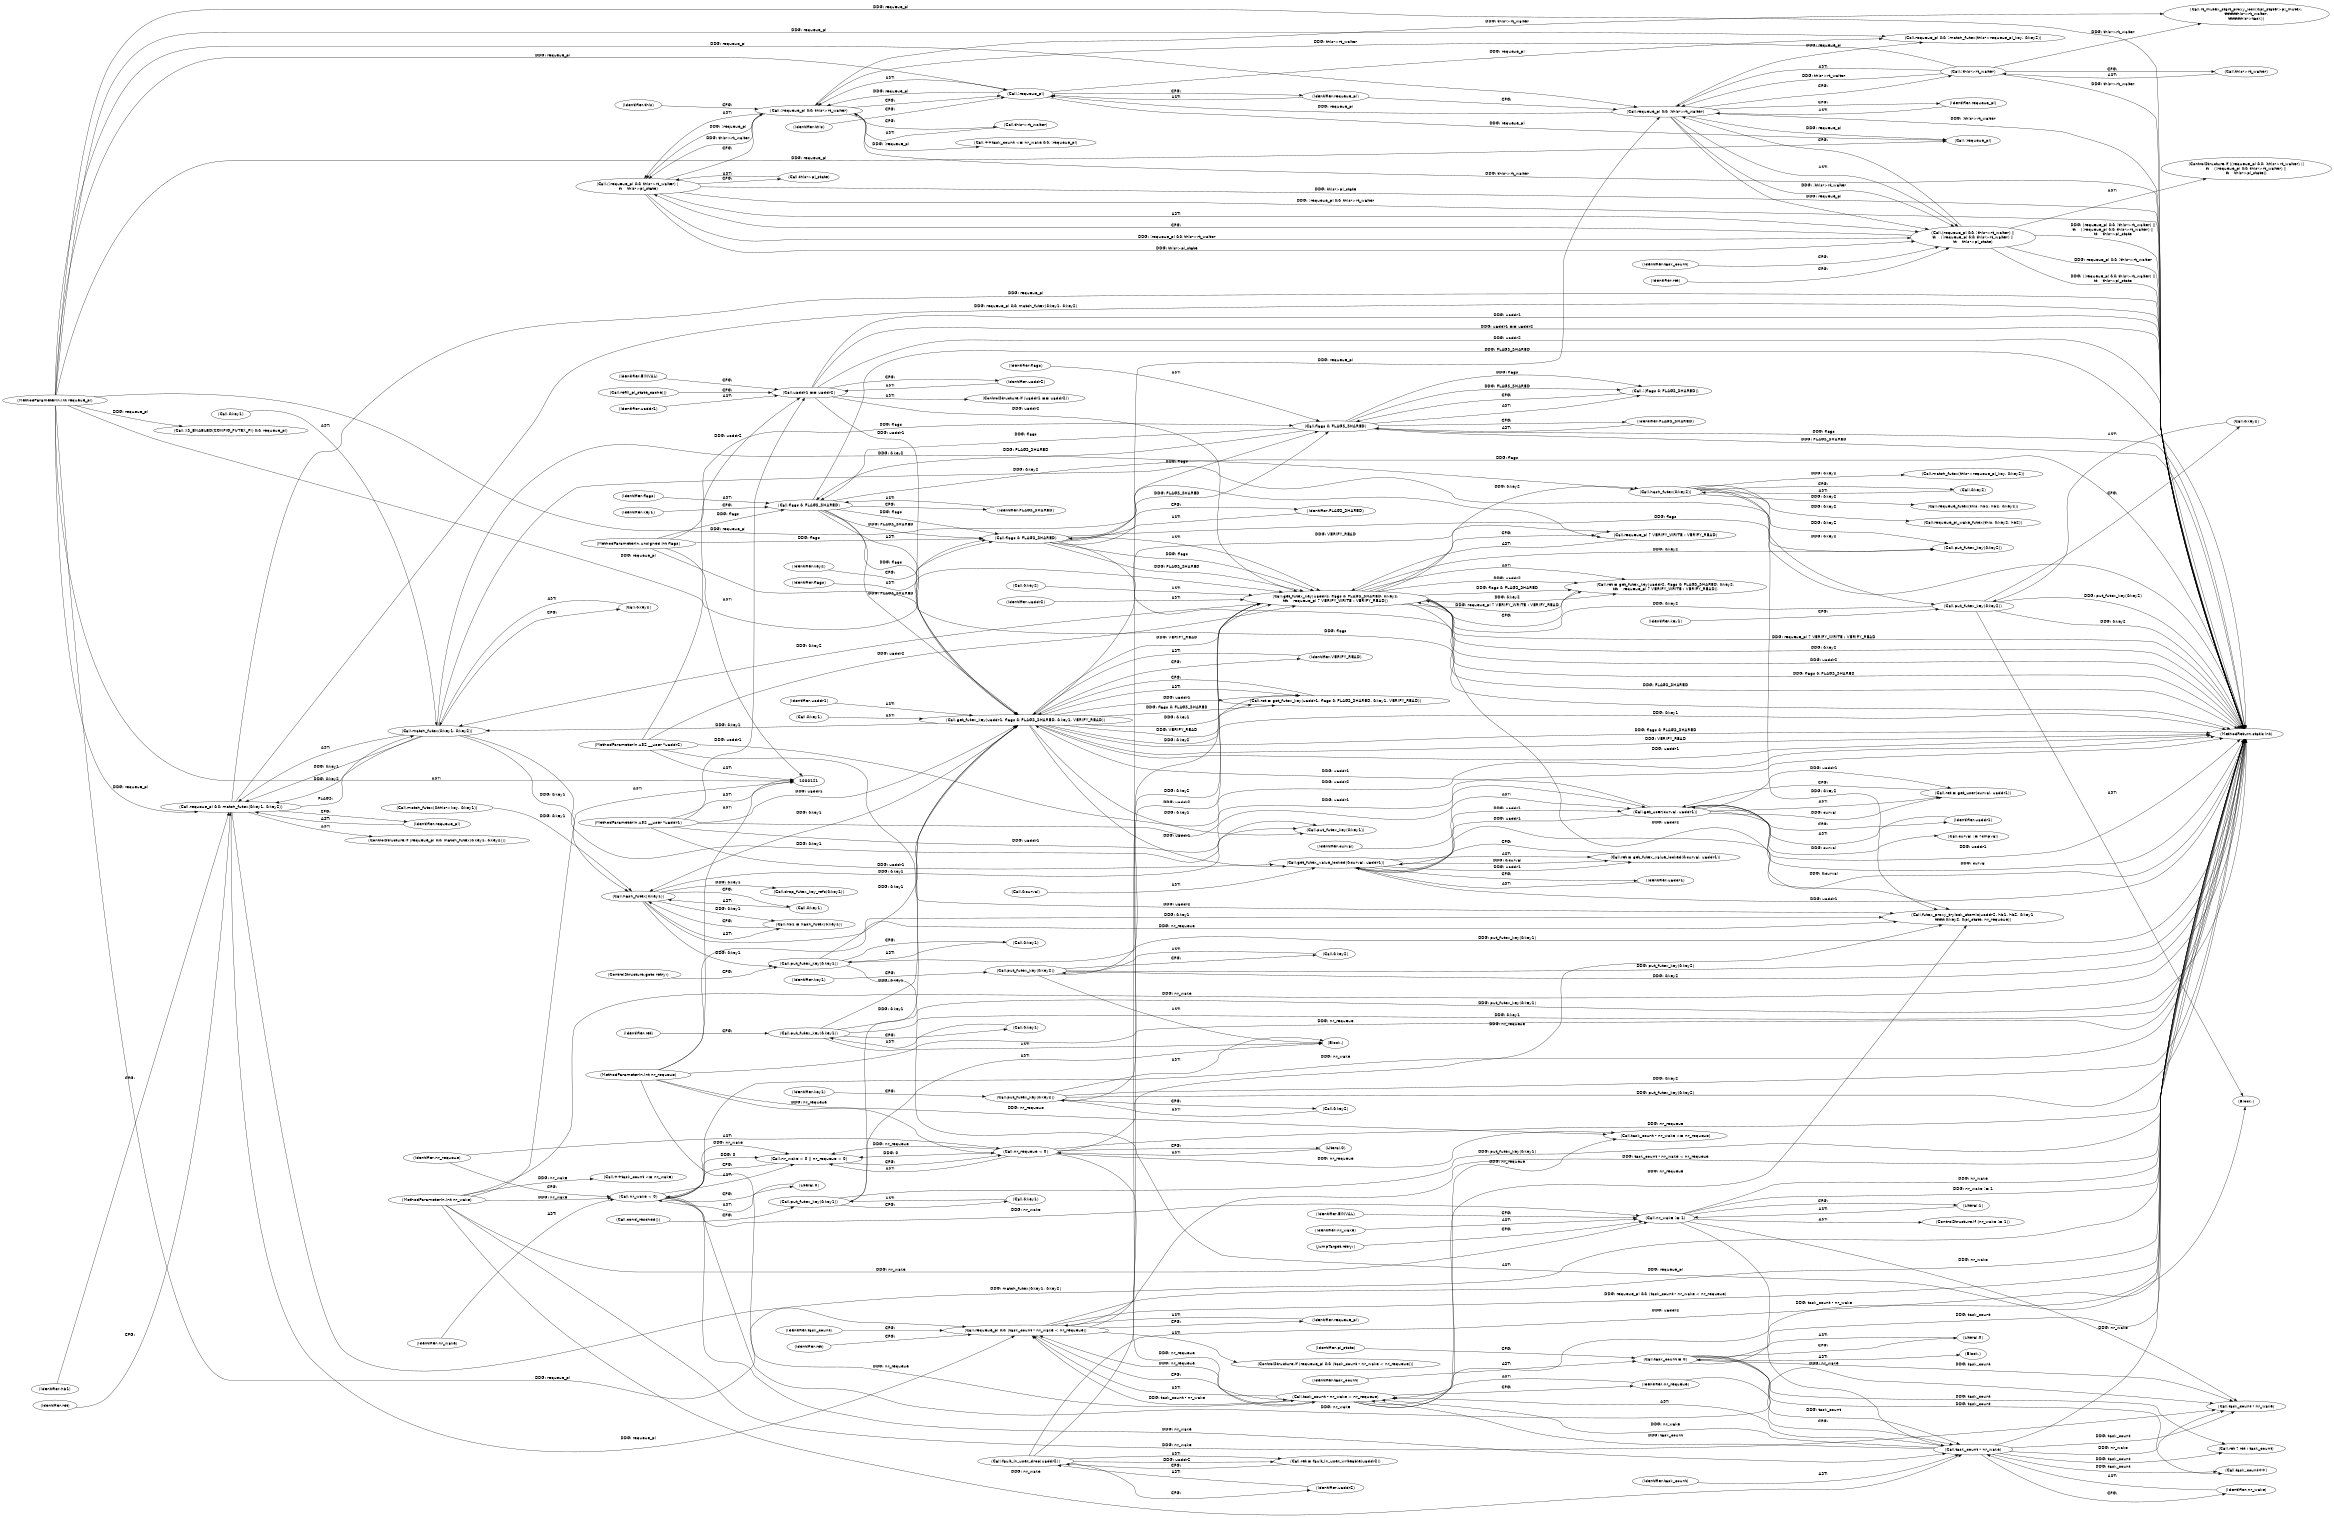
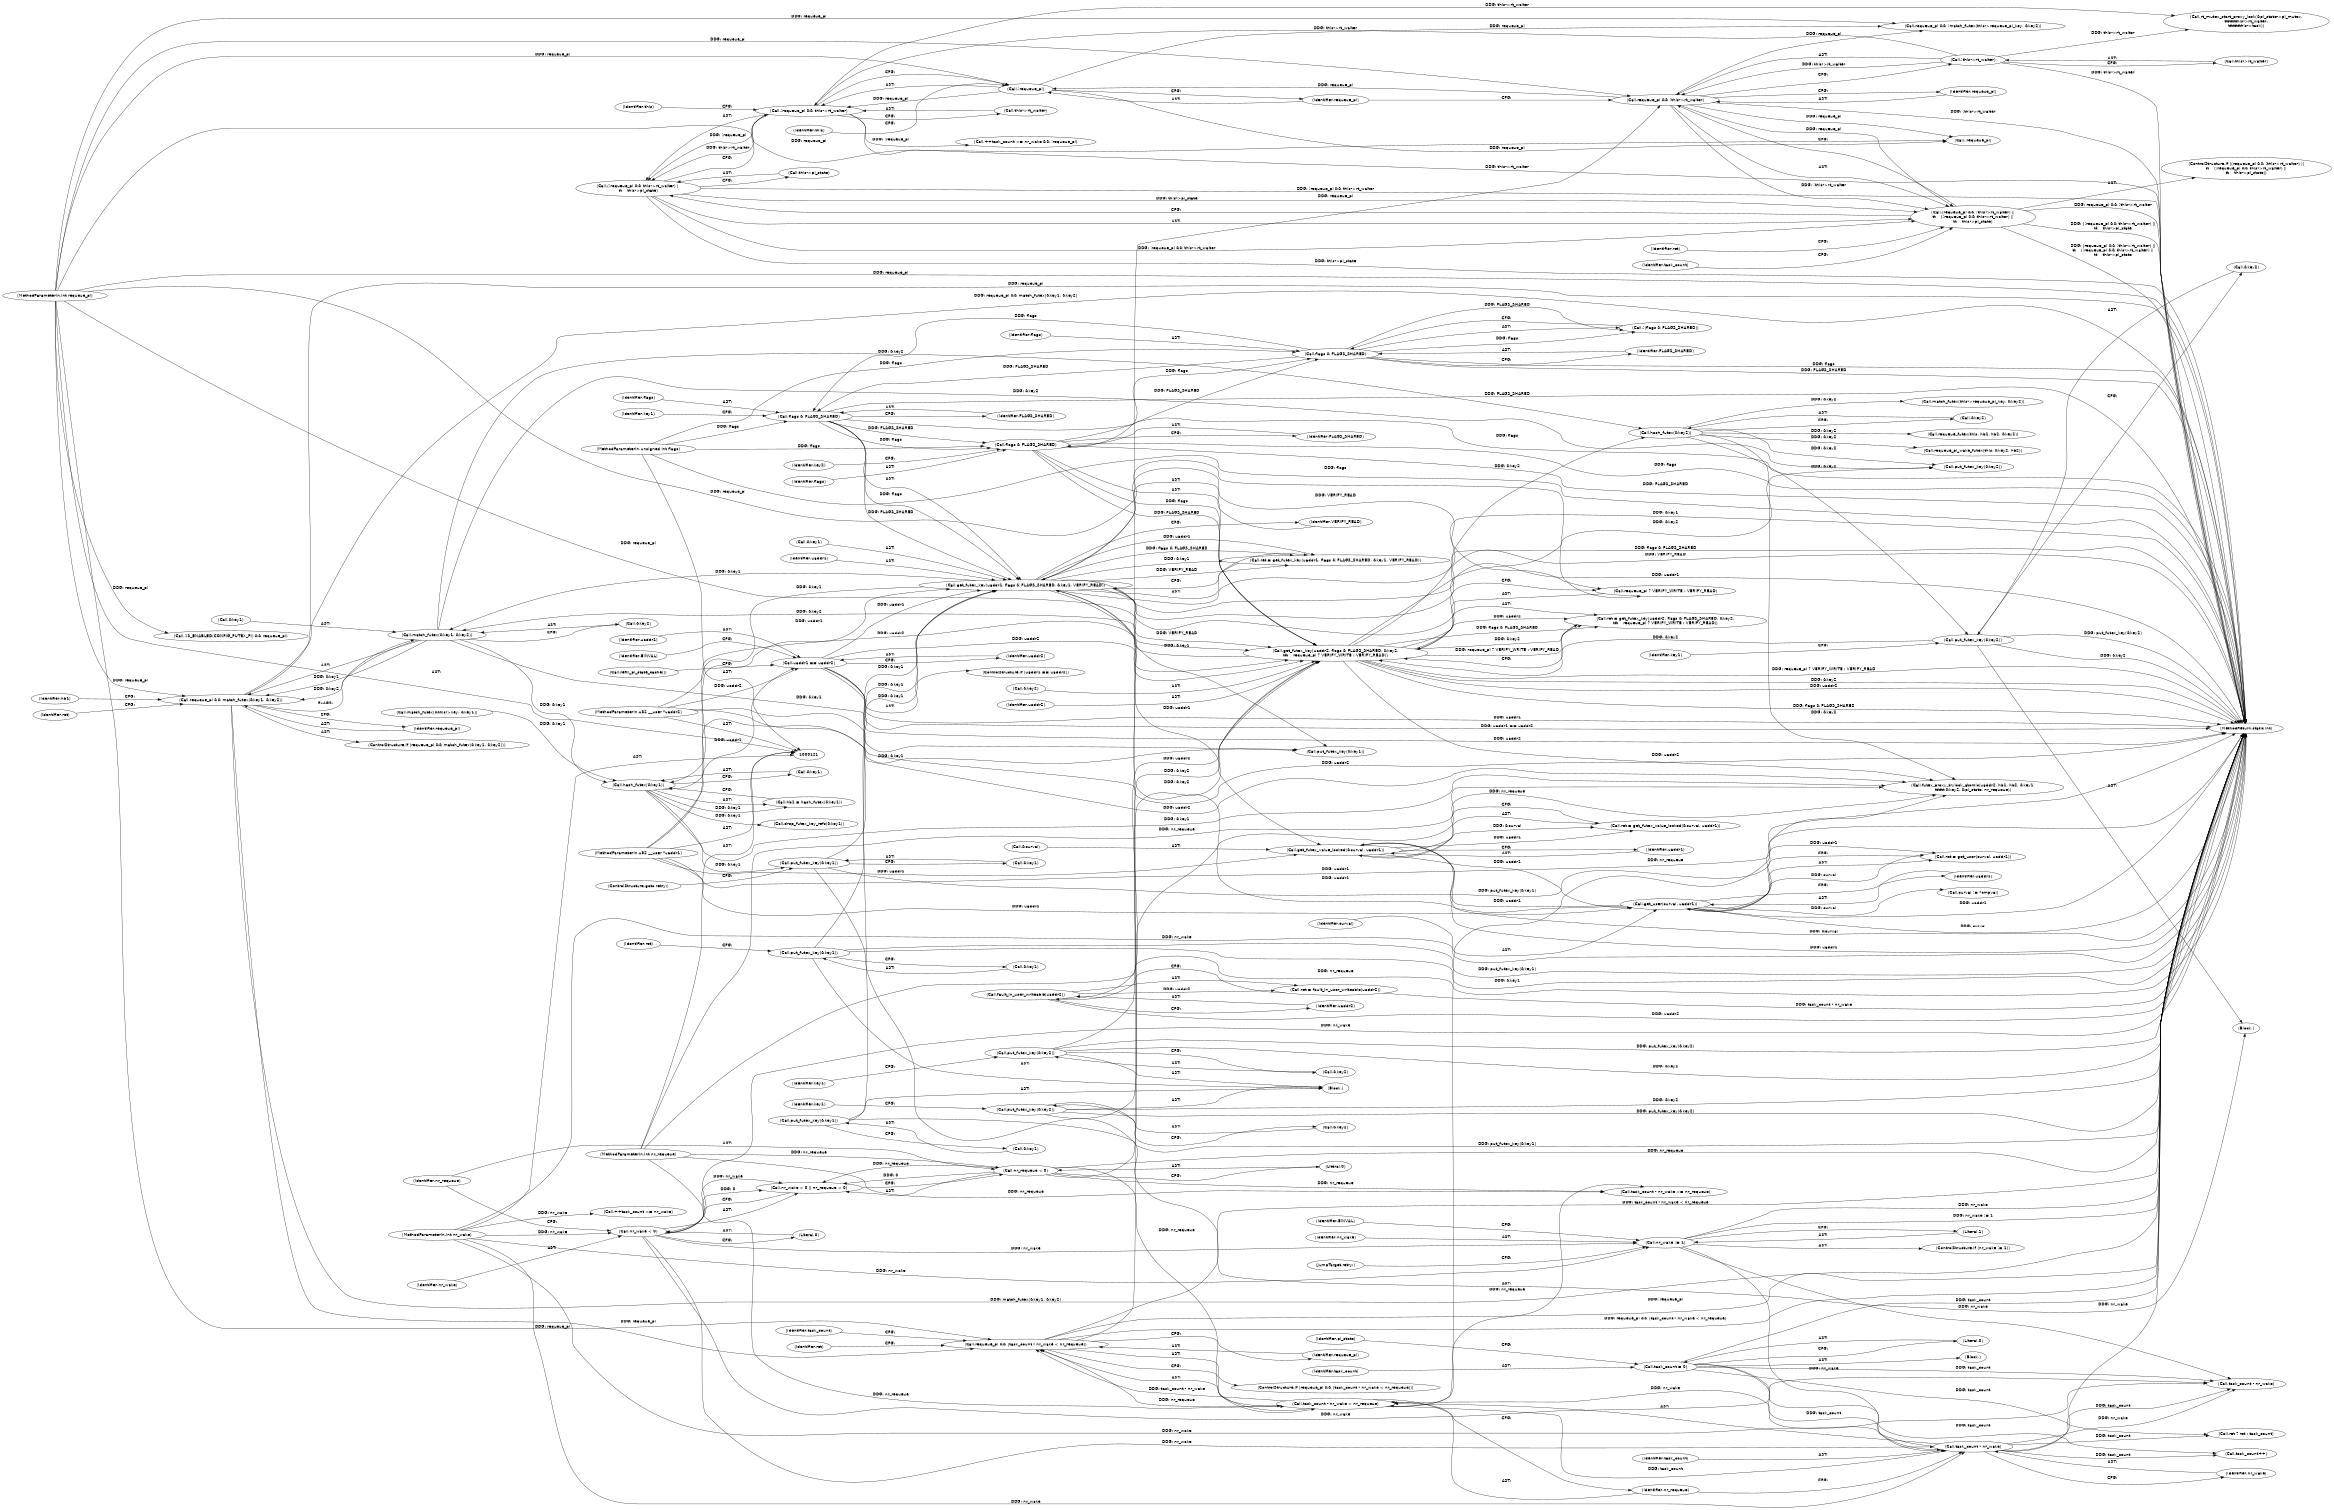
(638, 1220) -> none
(2013, 1306) -> (1909, 1009)
(1026, 1461) -> (1026, 995)
